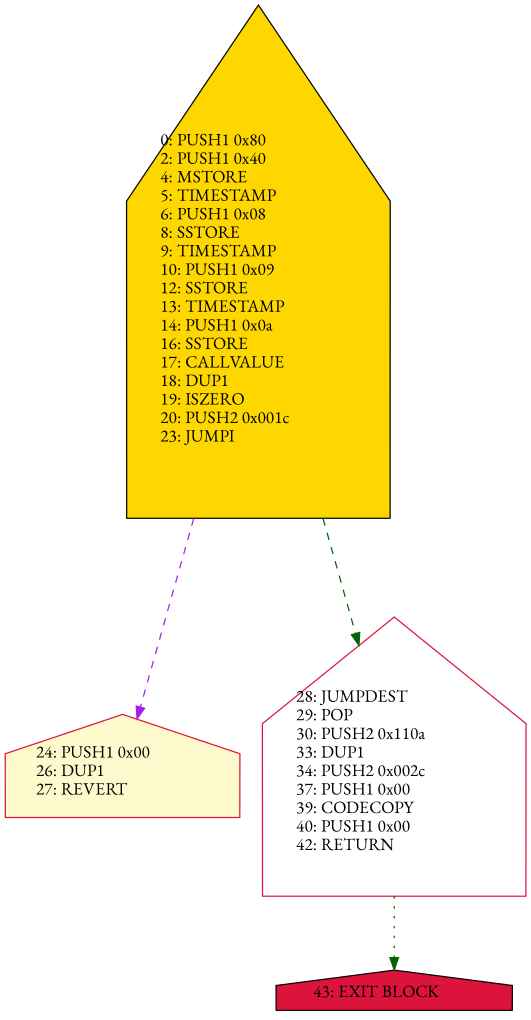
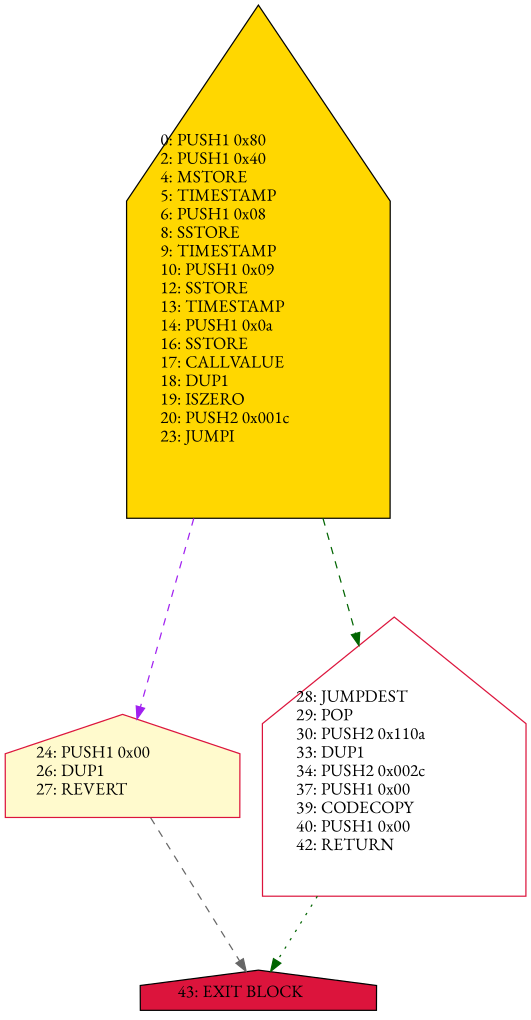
none -> (195, 889)
